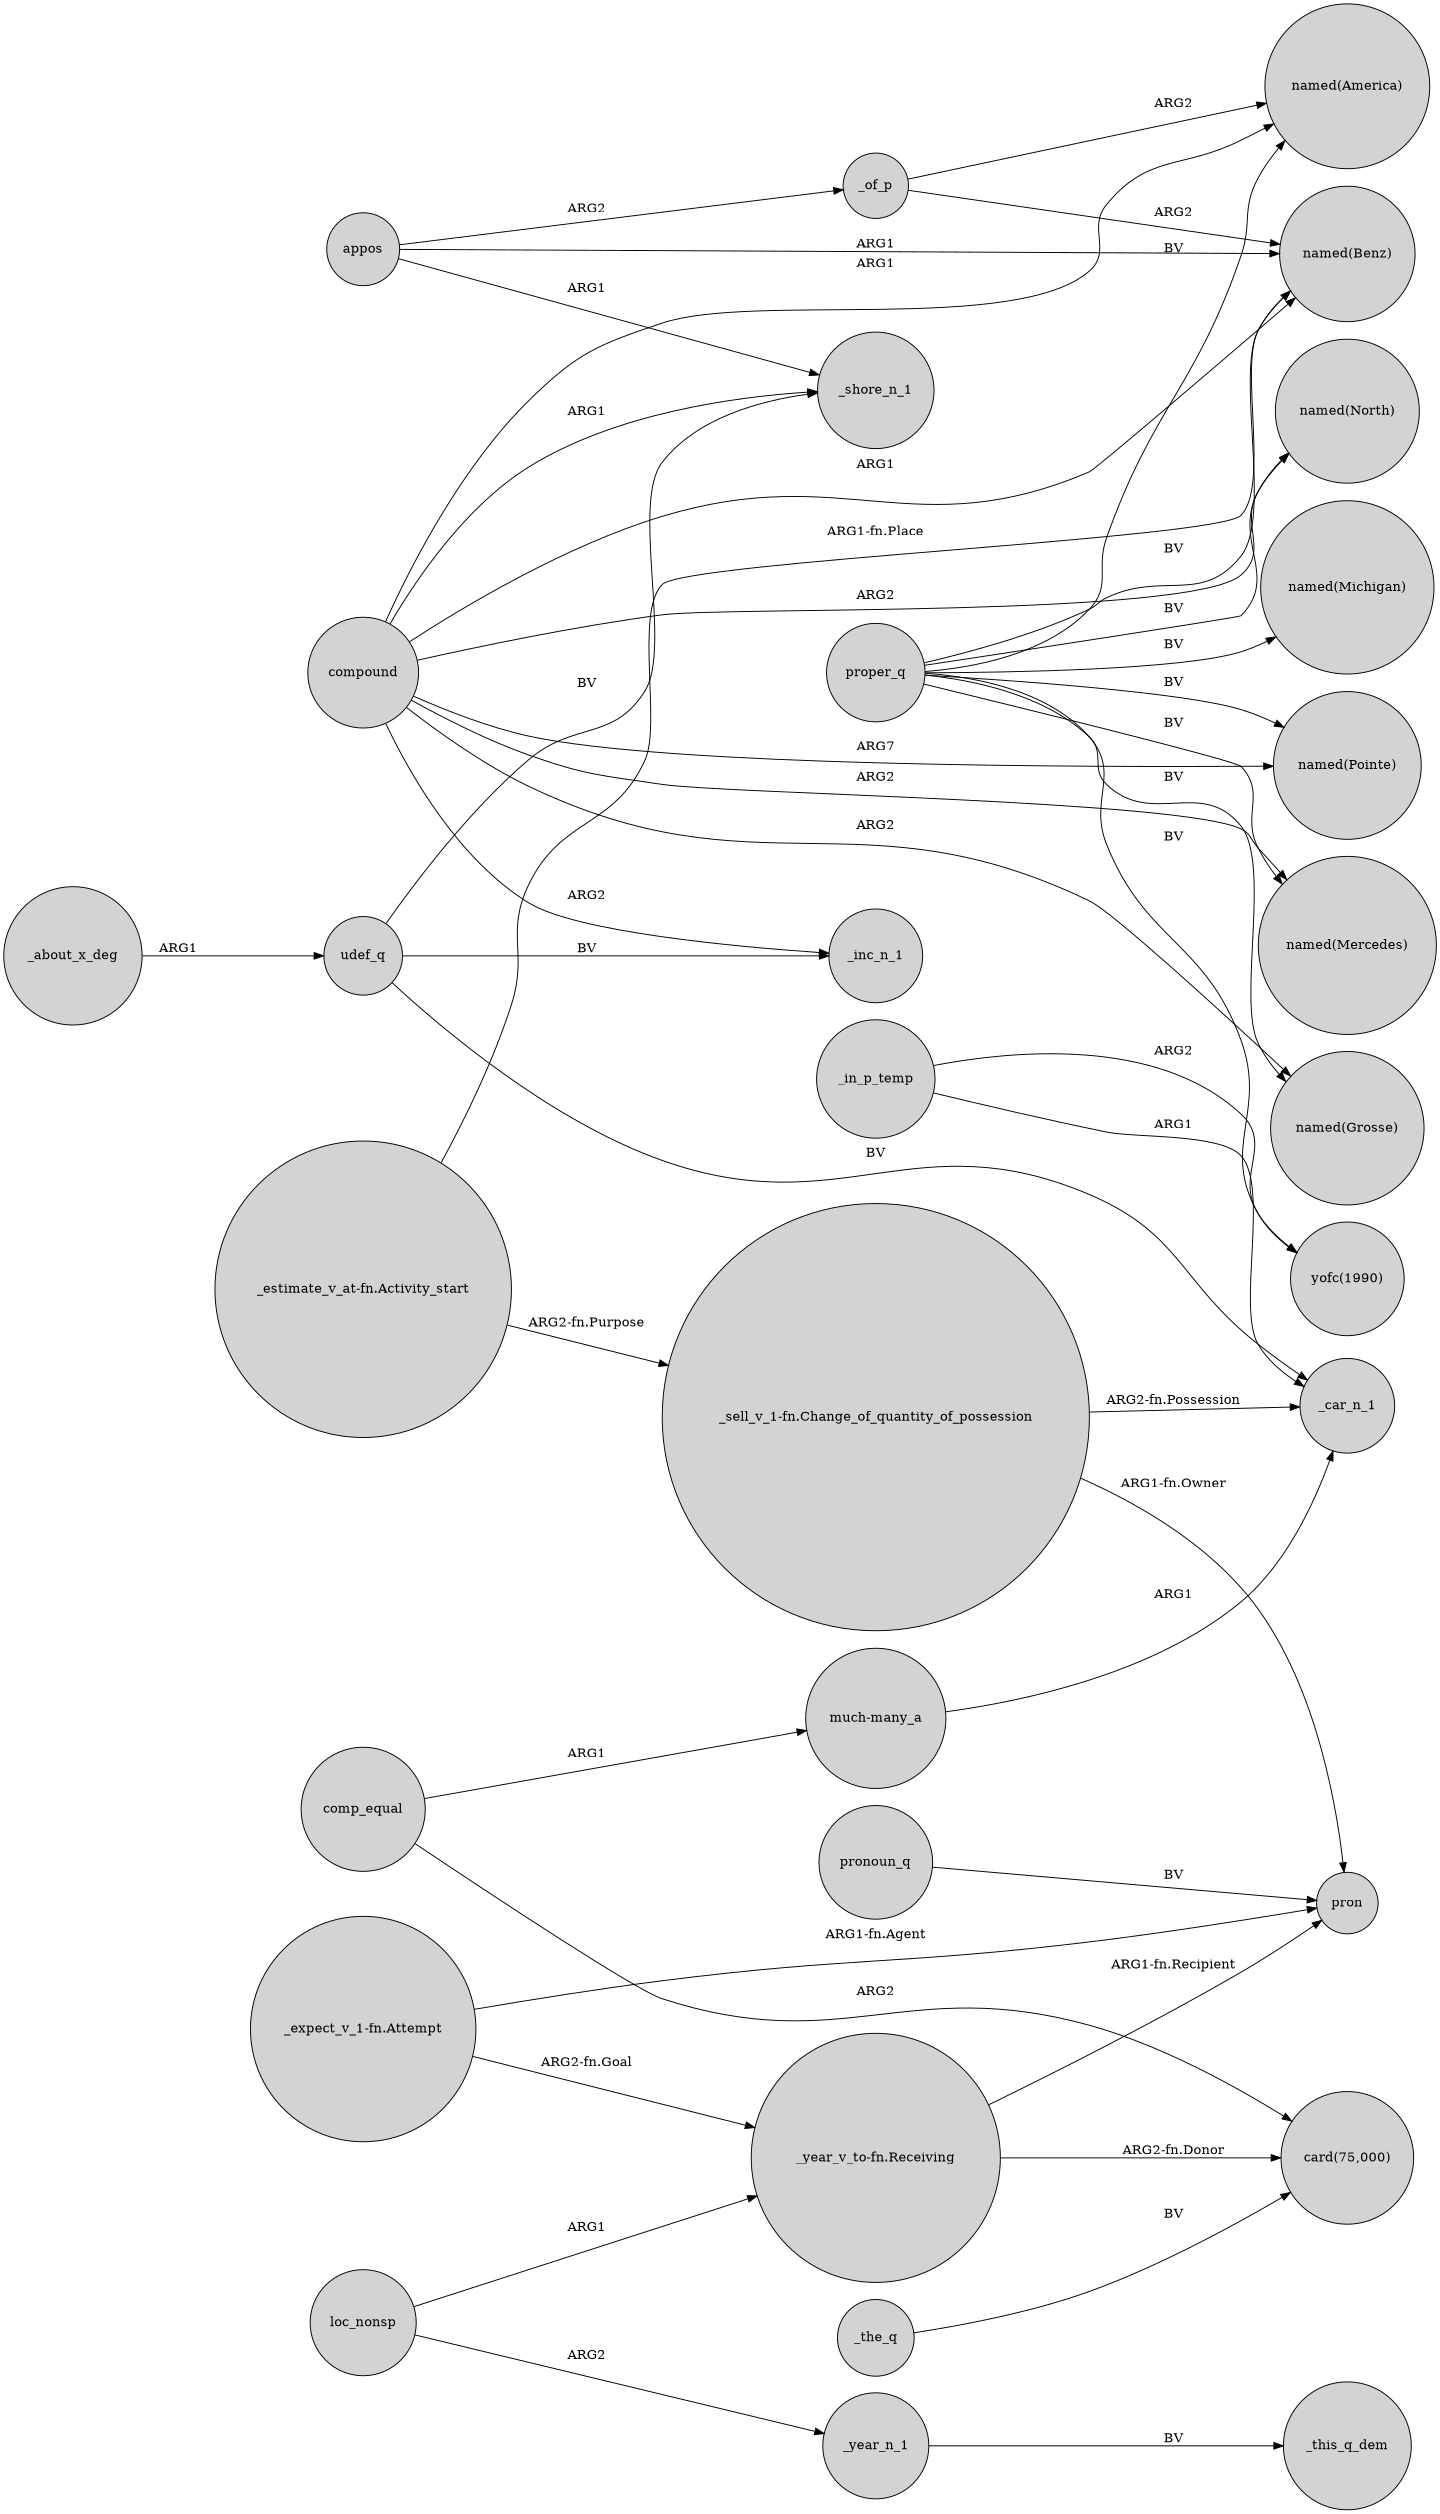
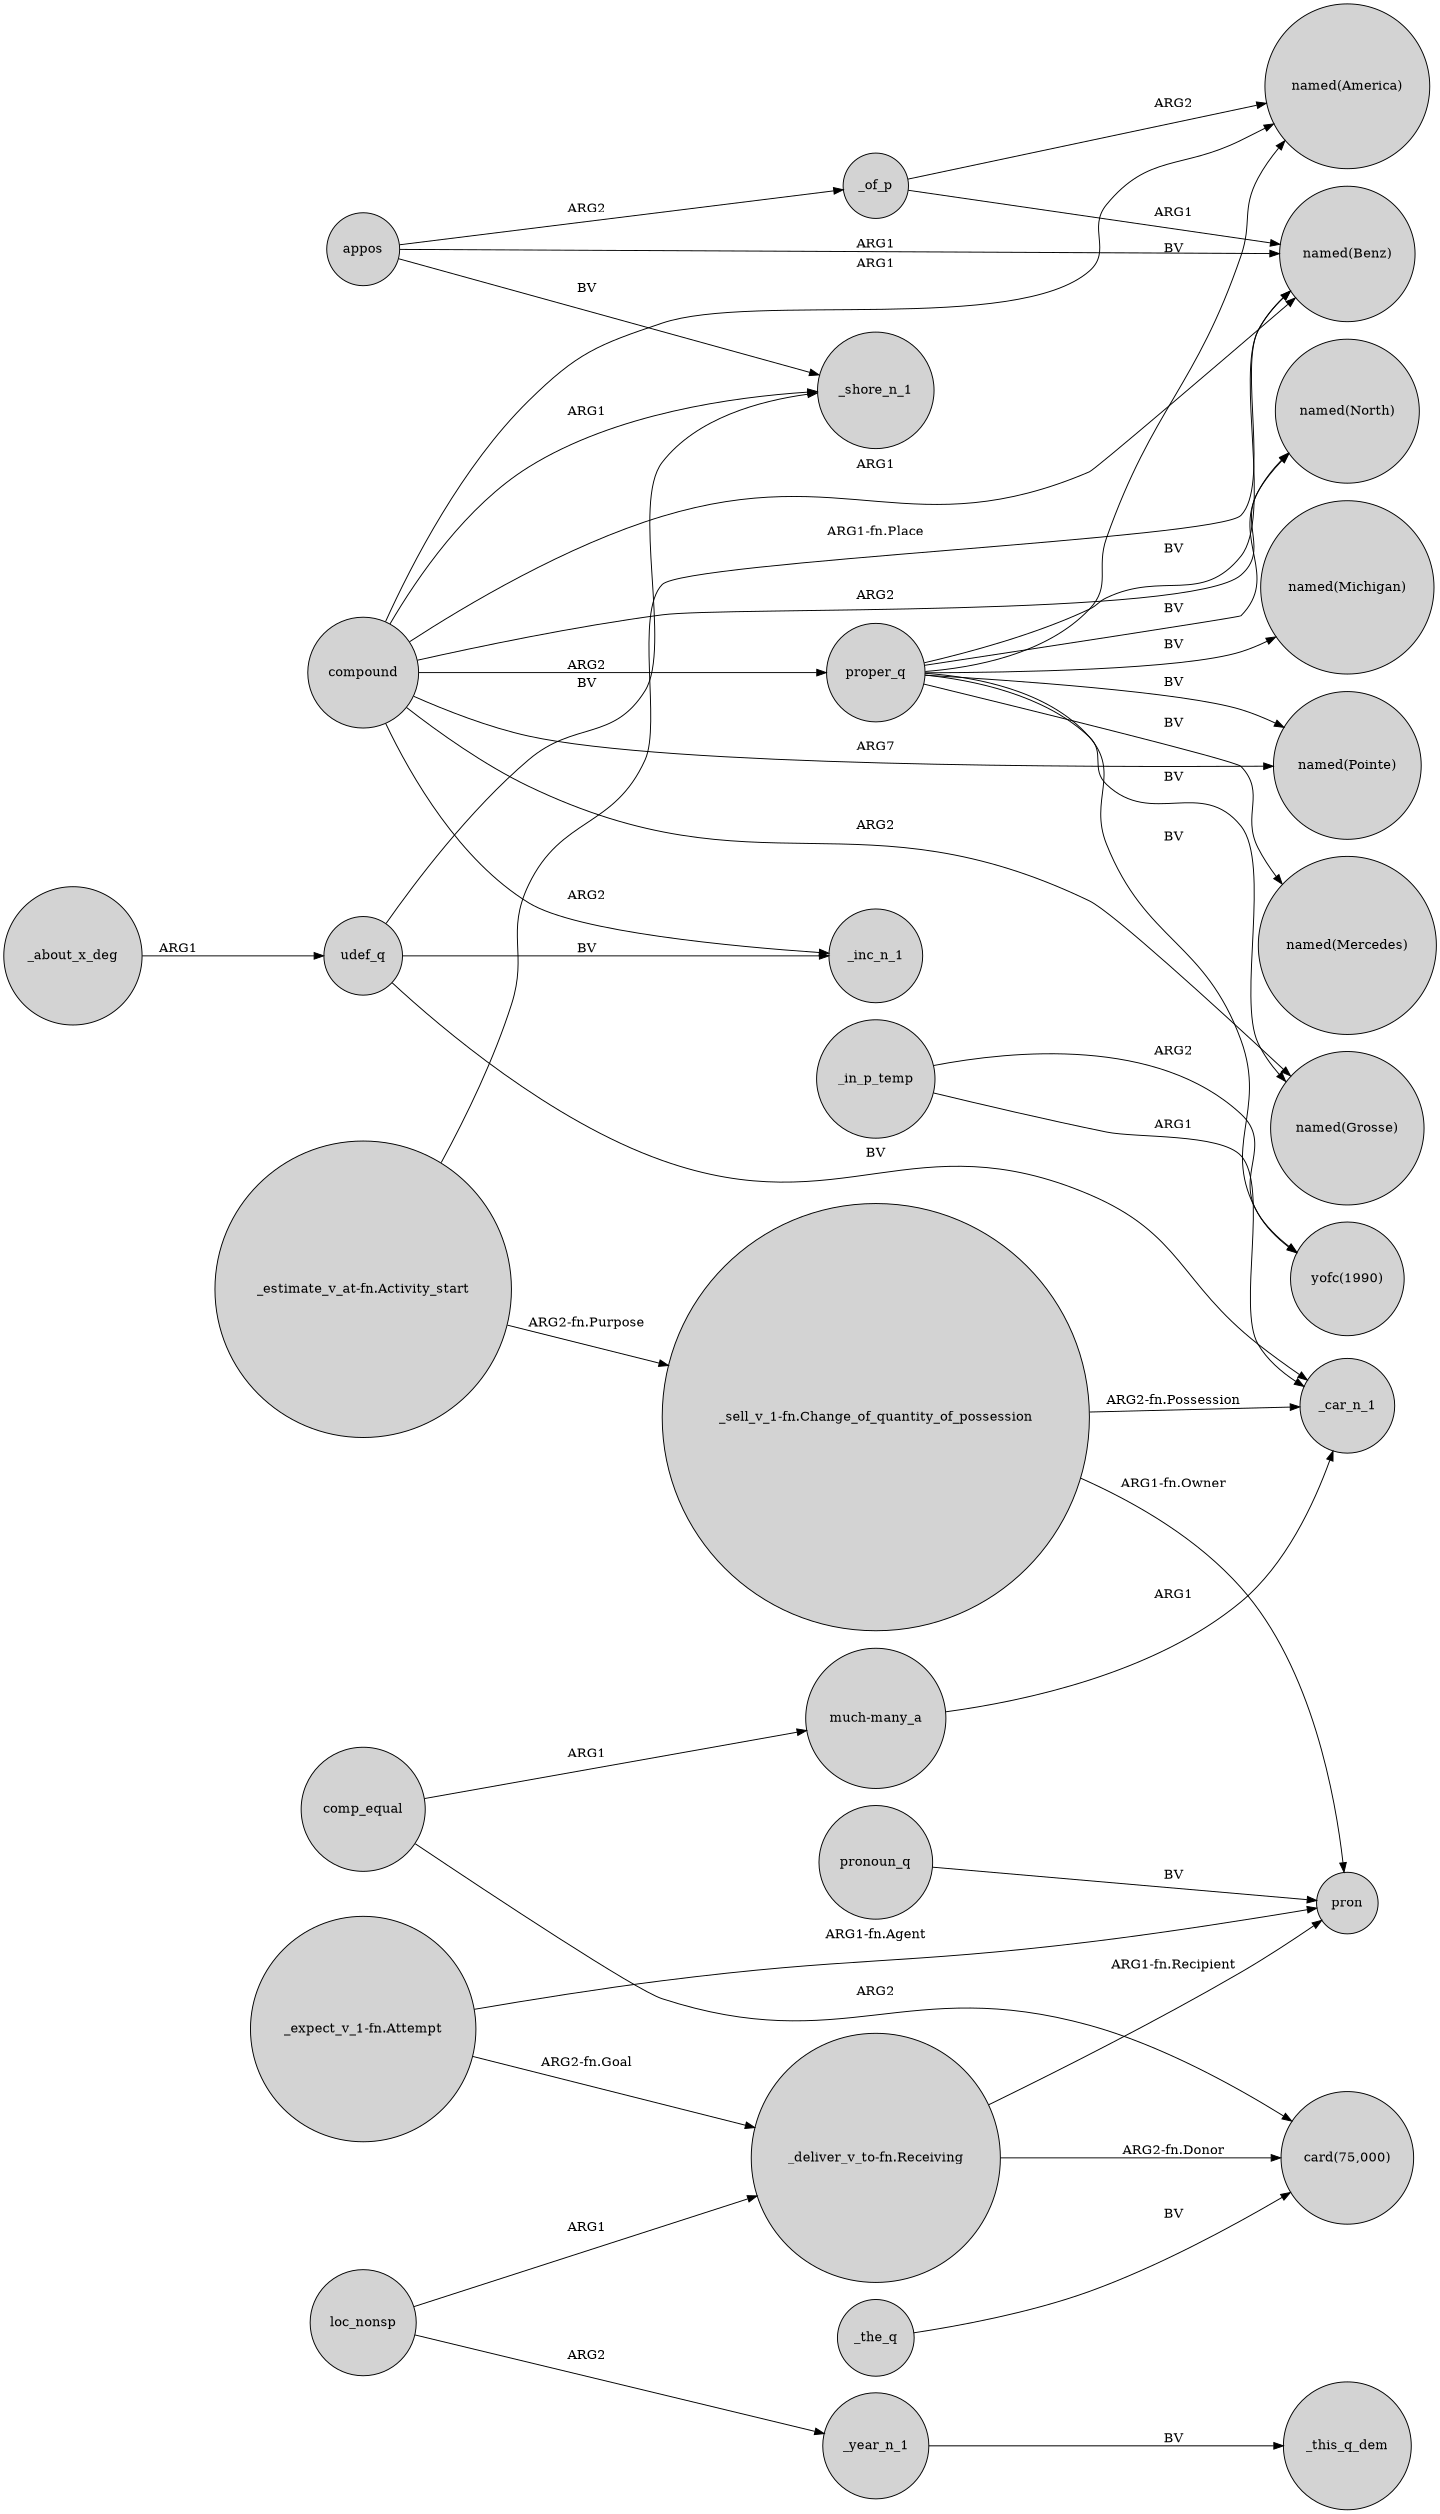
(1174, 213) -> (1174, 213)
(587, 289) -> (587, 289)
(849, 795) -> (618, 673)
(876, 2158) -> (876, 2158)
